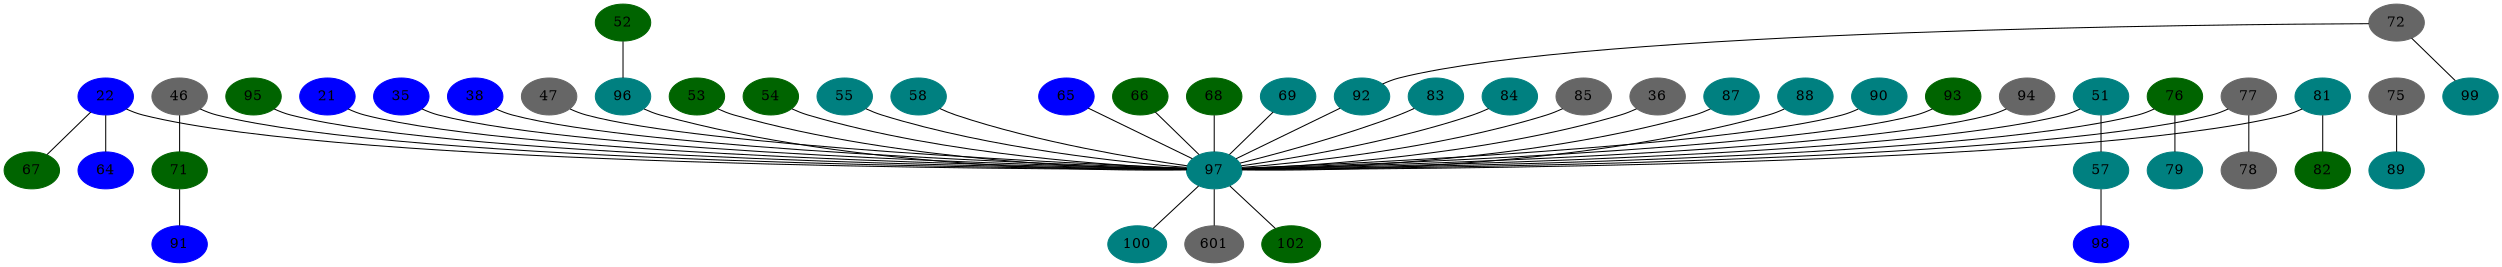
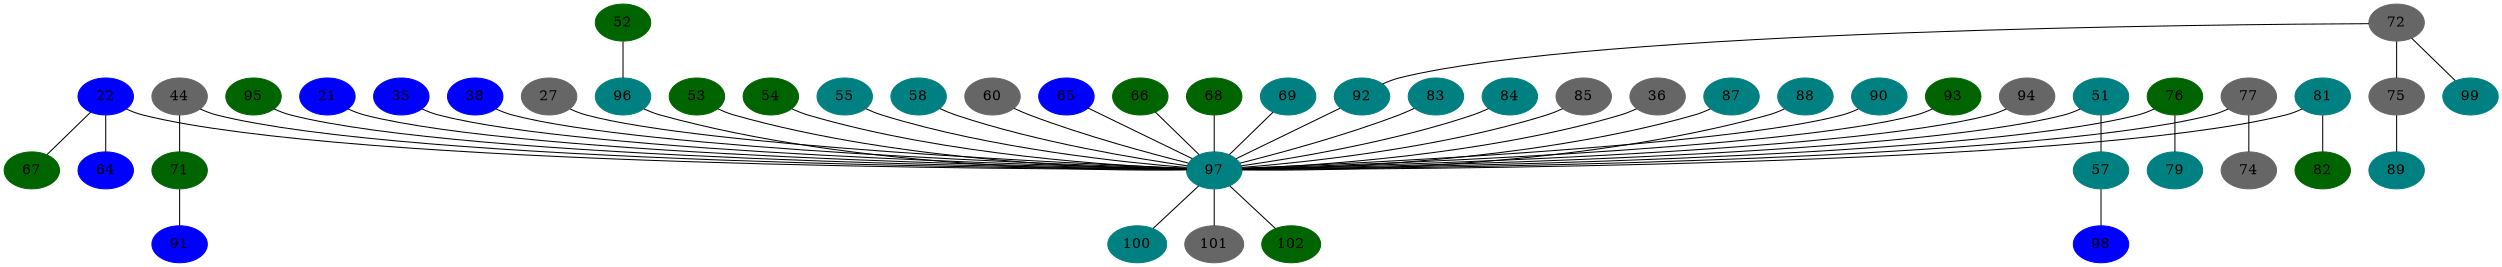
none -> (2397, 60)
(180, 96) -> (180, 96)
(549, 96) -> (549, 96)
none -> (993, 96)
(2249, 170) -> (2249, 170)
(1214, 244) -> (1214, 244)
